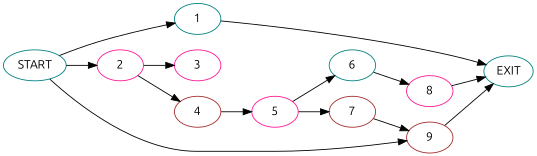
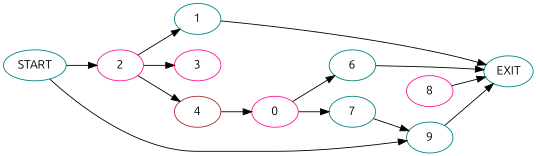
(112, 38) -> (155, 44)
(387, 77) -> (426, 67)
(275, 112) -> (275, 112)
(352, 112) -> (352, 112)
(430, 138) -> (430, 138)
